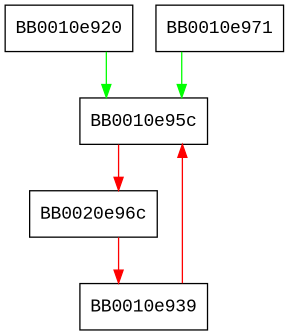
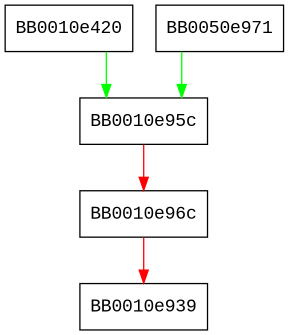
(69, 28) -> (69, 28)
(220, 28) -> (220, 28)
(93, 214) -> (144, 214)
(182, 220) -> none
